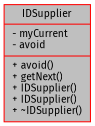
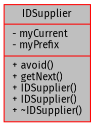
(29, 45) -> (36, 45)
